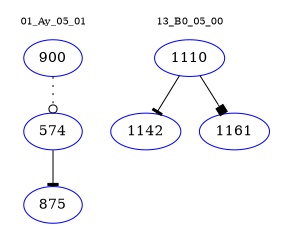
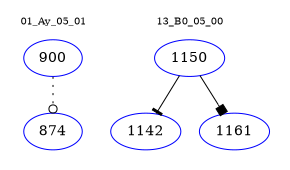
(190, 58) -> (190, 58)
(53, 132) -> (53, 132)
(53, 205) -> none
